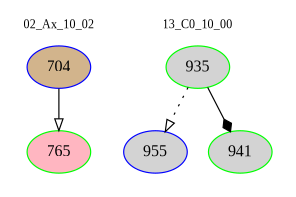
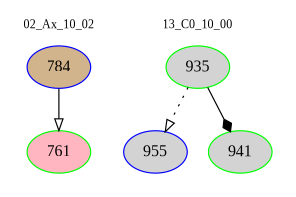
(59, 67) -> (59, 67)
(59, 152) -> (59, 152)
